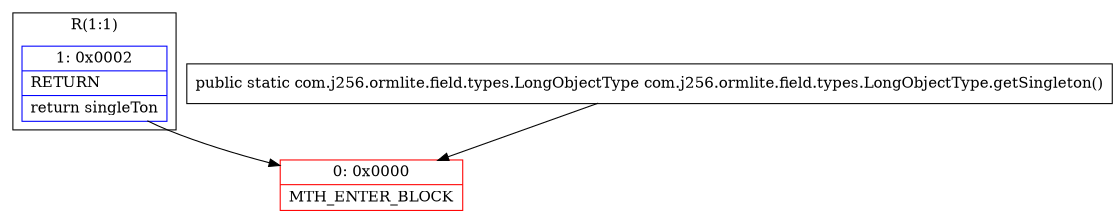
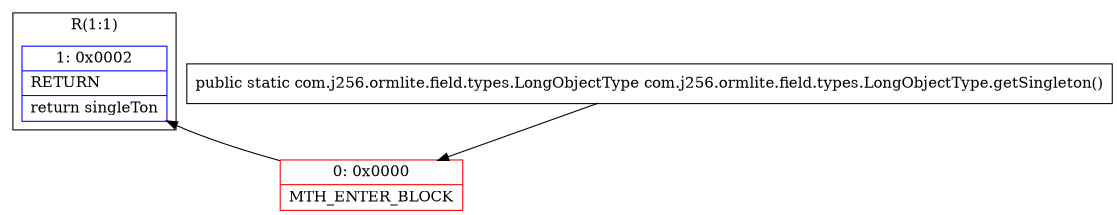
(207, 144) -> (228, 145)
